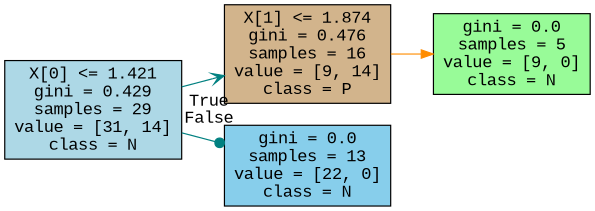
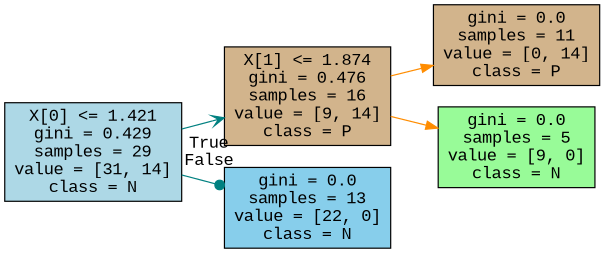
none -> (517, 45)
